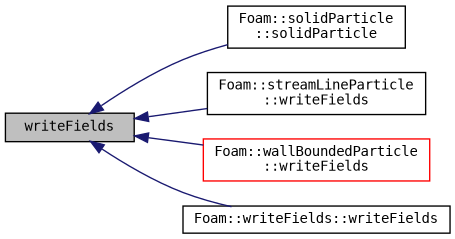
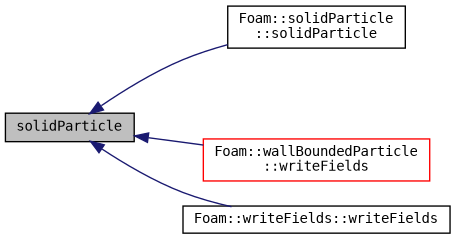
(317, 94) -> none
(70, 127) -> (70, 127)
